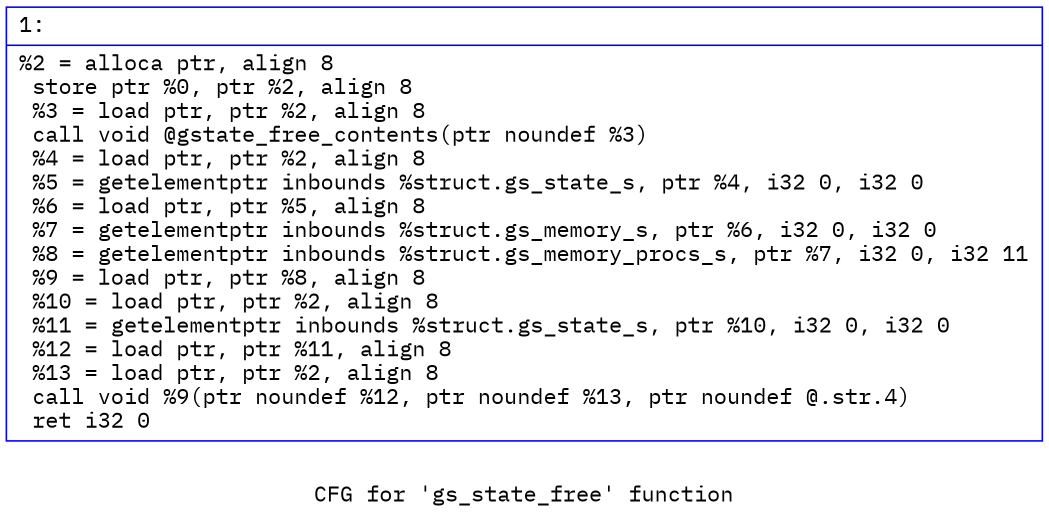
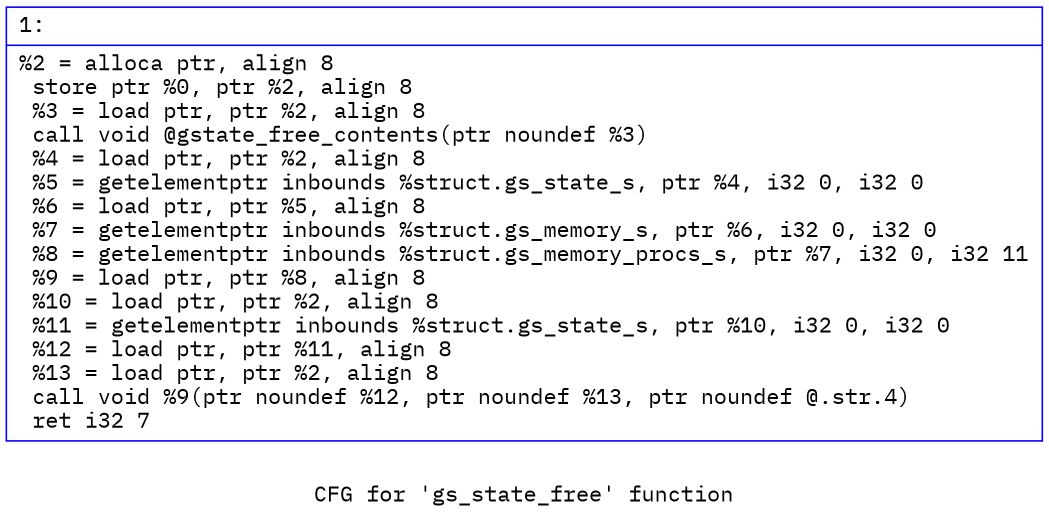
(85, 421) -> (85, 421)
